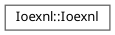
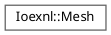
(58, 18) -> (56, 18)
